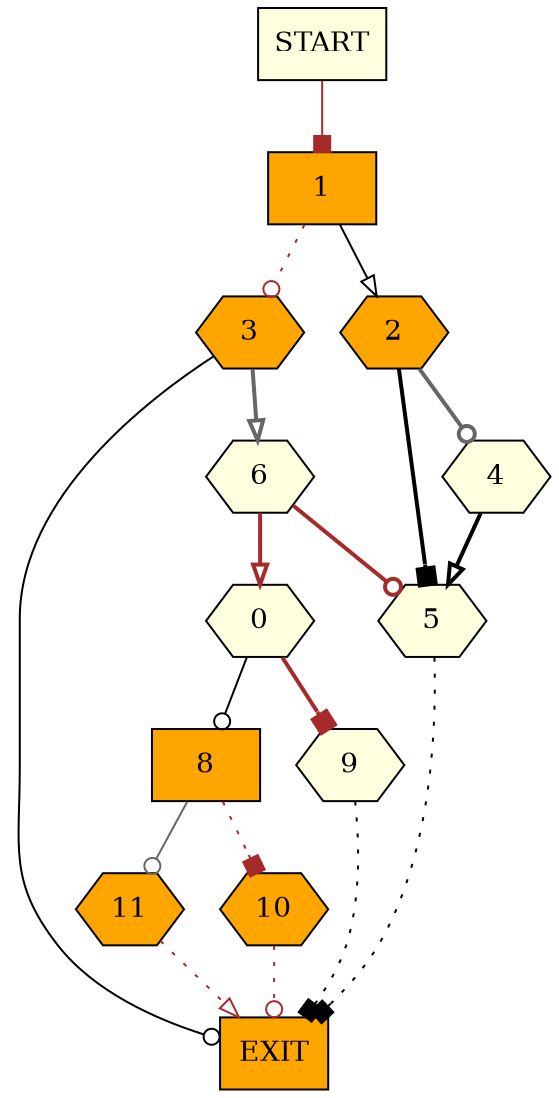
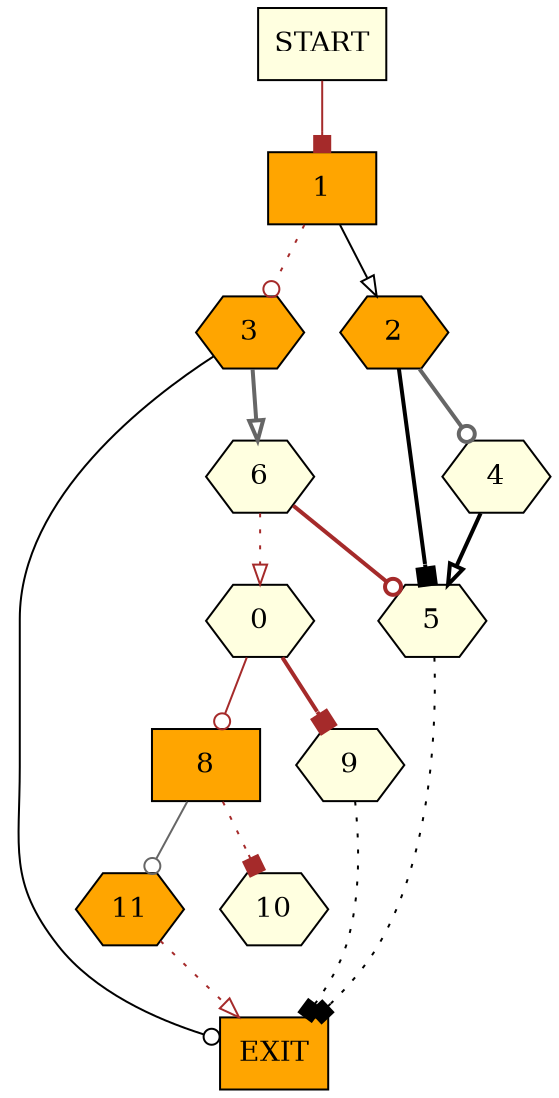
(260, 539) -> (260, 539)
(236, 686) -> (236, 686)
(274, 909) -> (274, 909)
(274, 974) -> none
